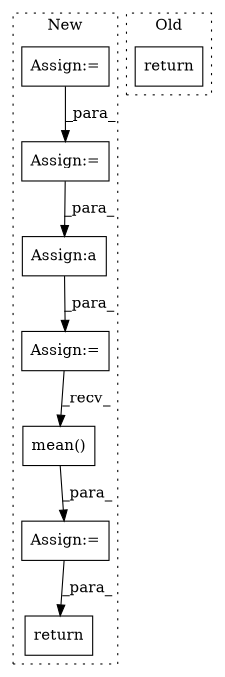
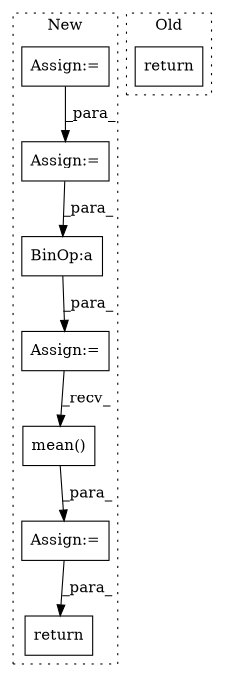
(64, 256) -> (62, 256)
